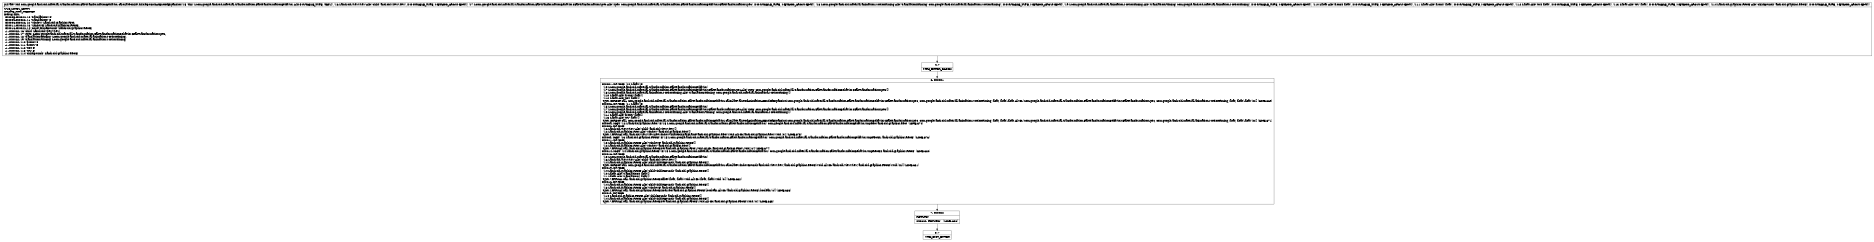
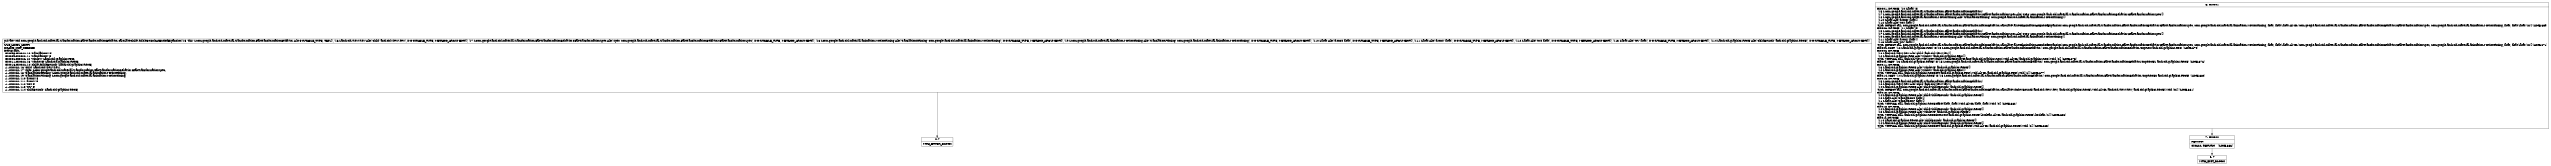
(937, 74) -> none
(937, 237) -> (2212, 161)
